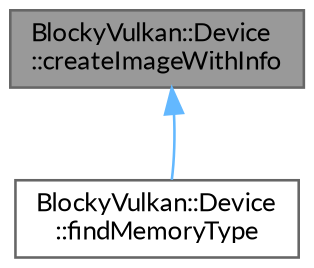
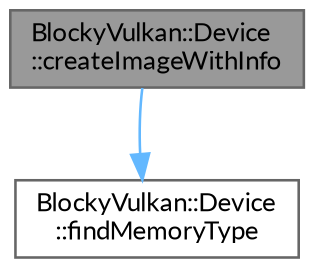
(174, 147) -> (140, 121)
